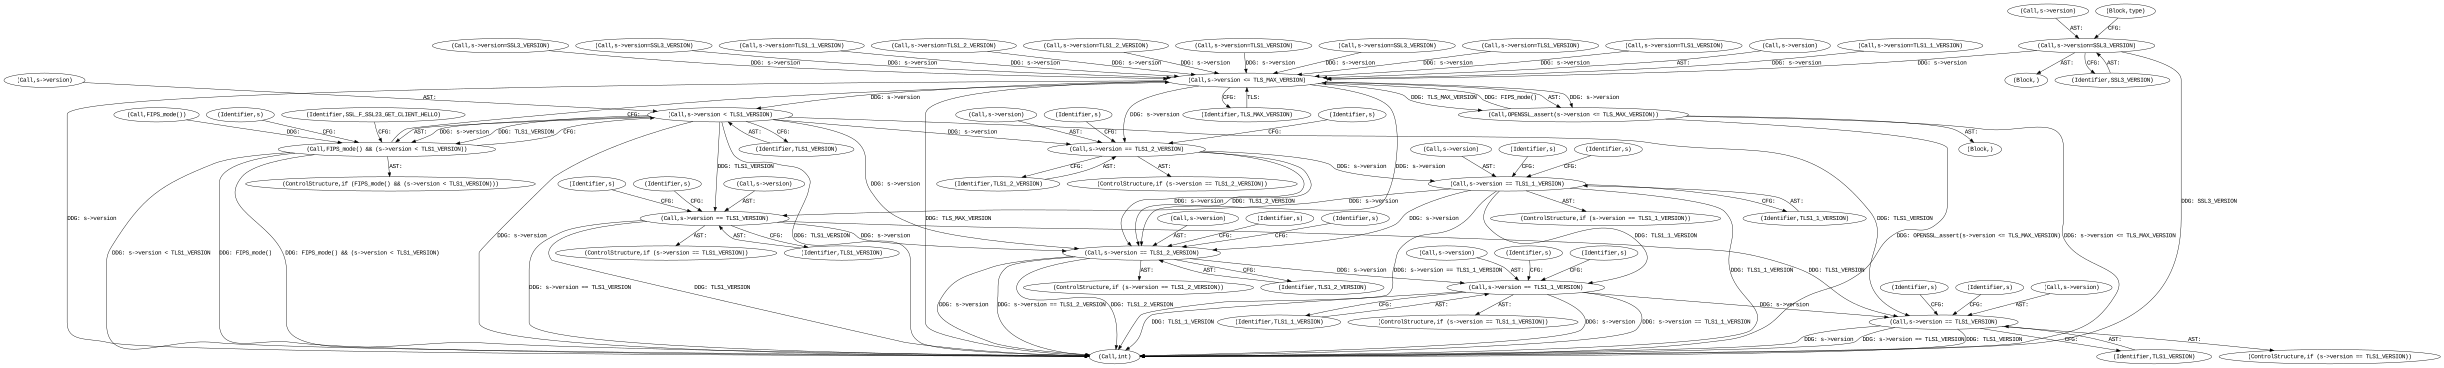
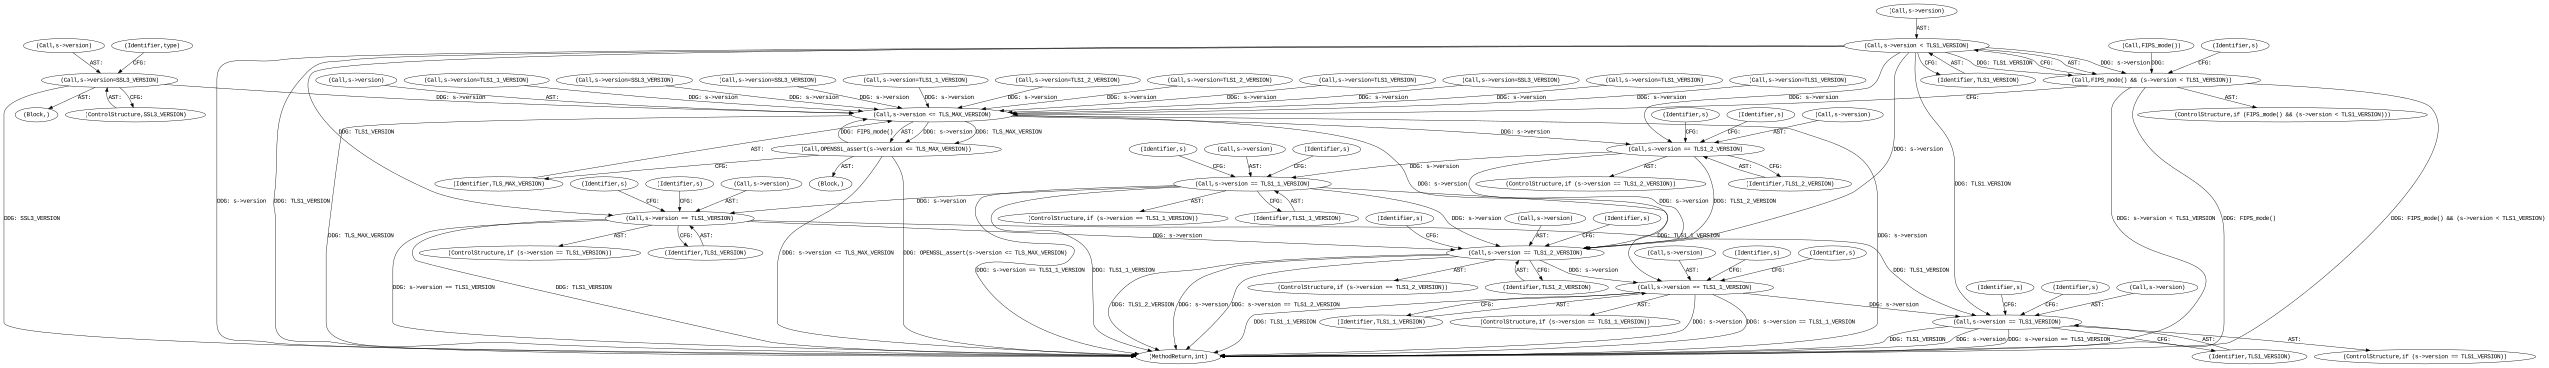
(2126, 11) -> (152, 46)
(2112, 80) -> (135, 115)
(872, 94) -> none
(1222, 96) -> (684, 166)
(1255, 98) -> (759, 149)
(373, 115) -> none
(1115, 357) -> (1178, 357)
